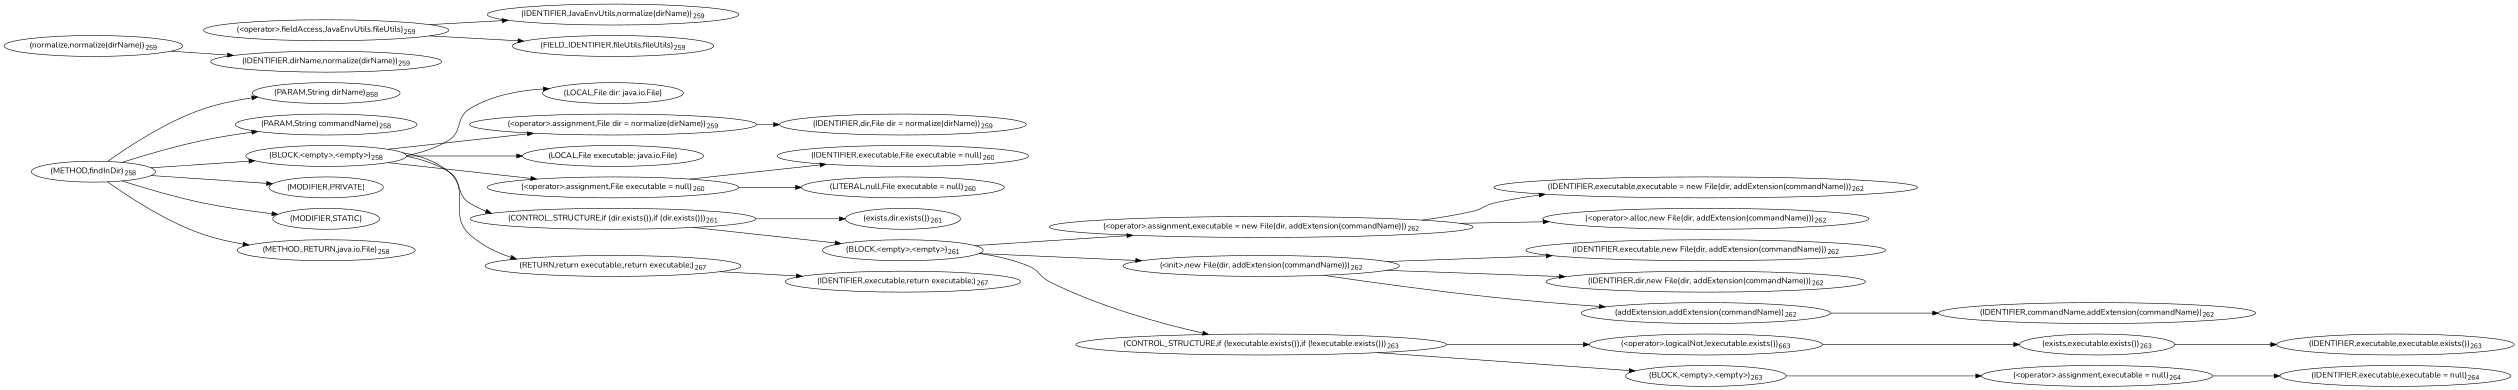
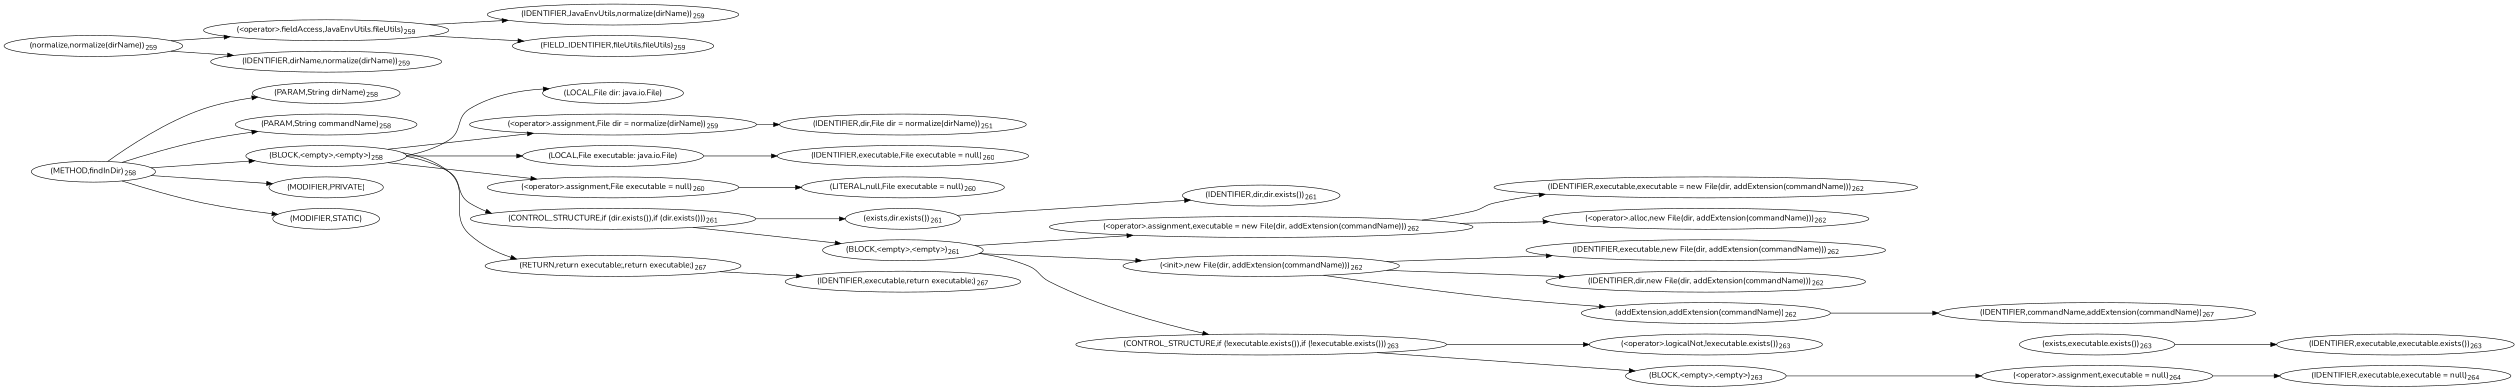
none -> (197, 39)
(372, 92) -> (372, 92)
(987, 124) -> (987, 124)
(755, 172) -> (737, 156)
none -> (1261, 196)
(326, 250) -> none
(2208, 312) -> (2208, 312)
(1785, 344) -> (1785, 344)
(1918, 345) -> none
